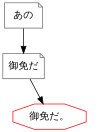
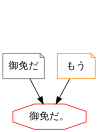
(24, 15) -> none
none -> (76, 66)
